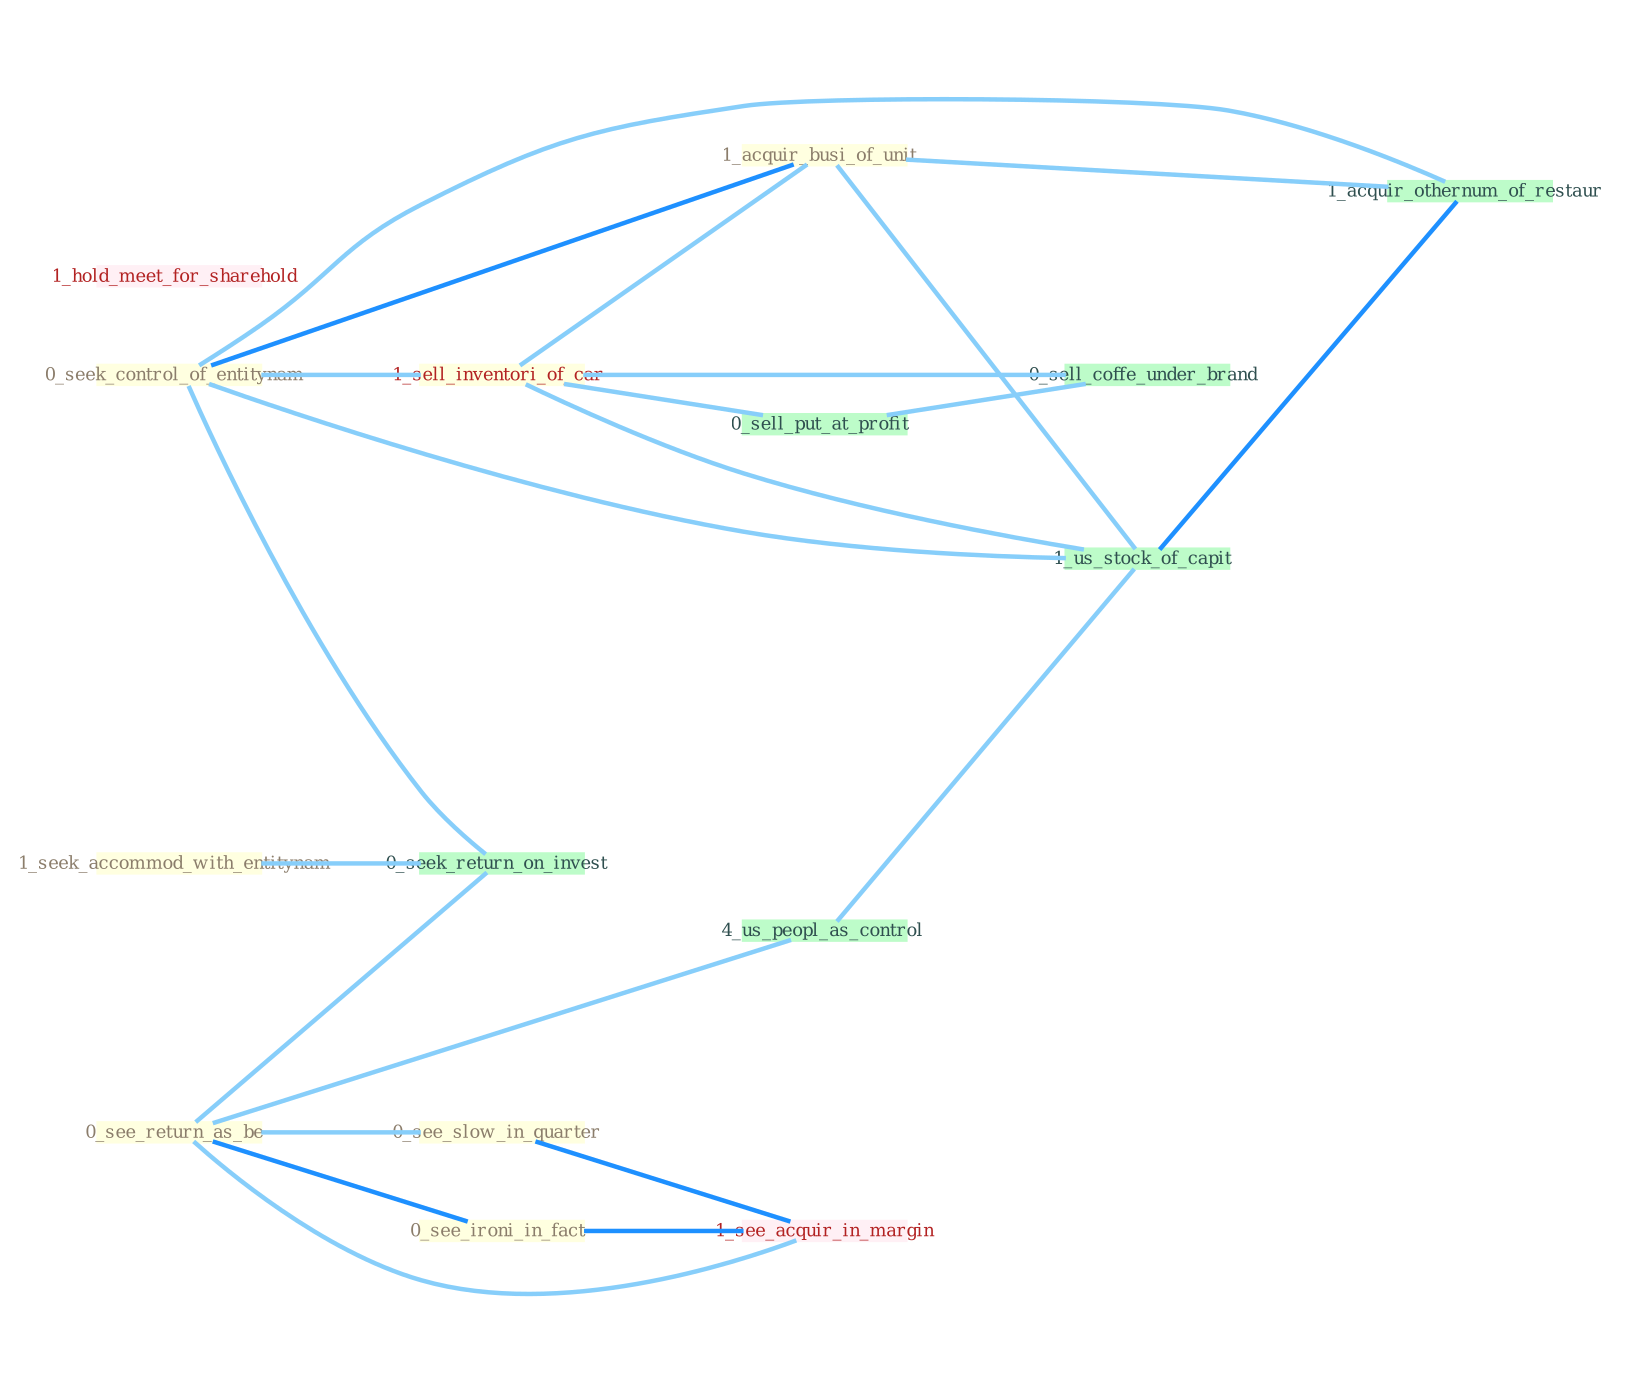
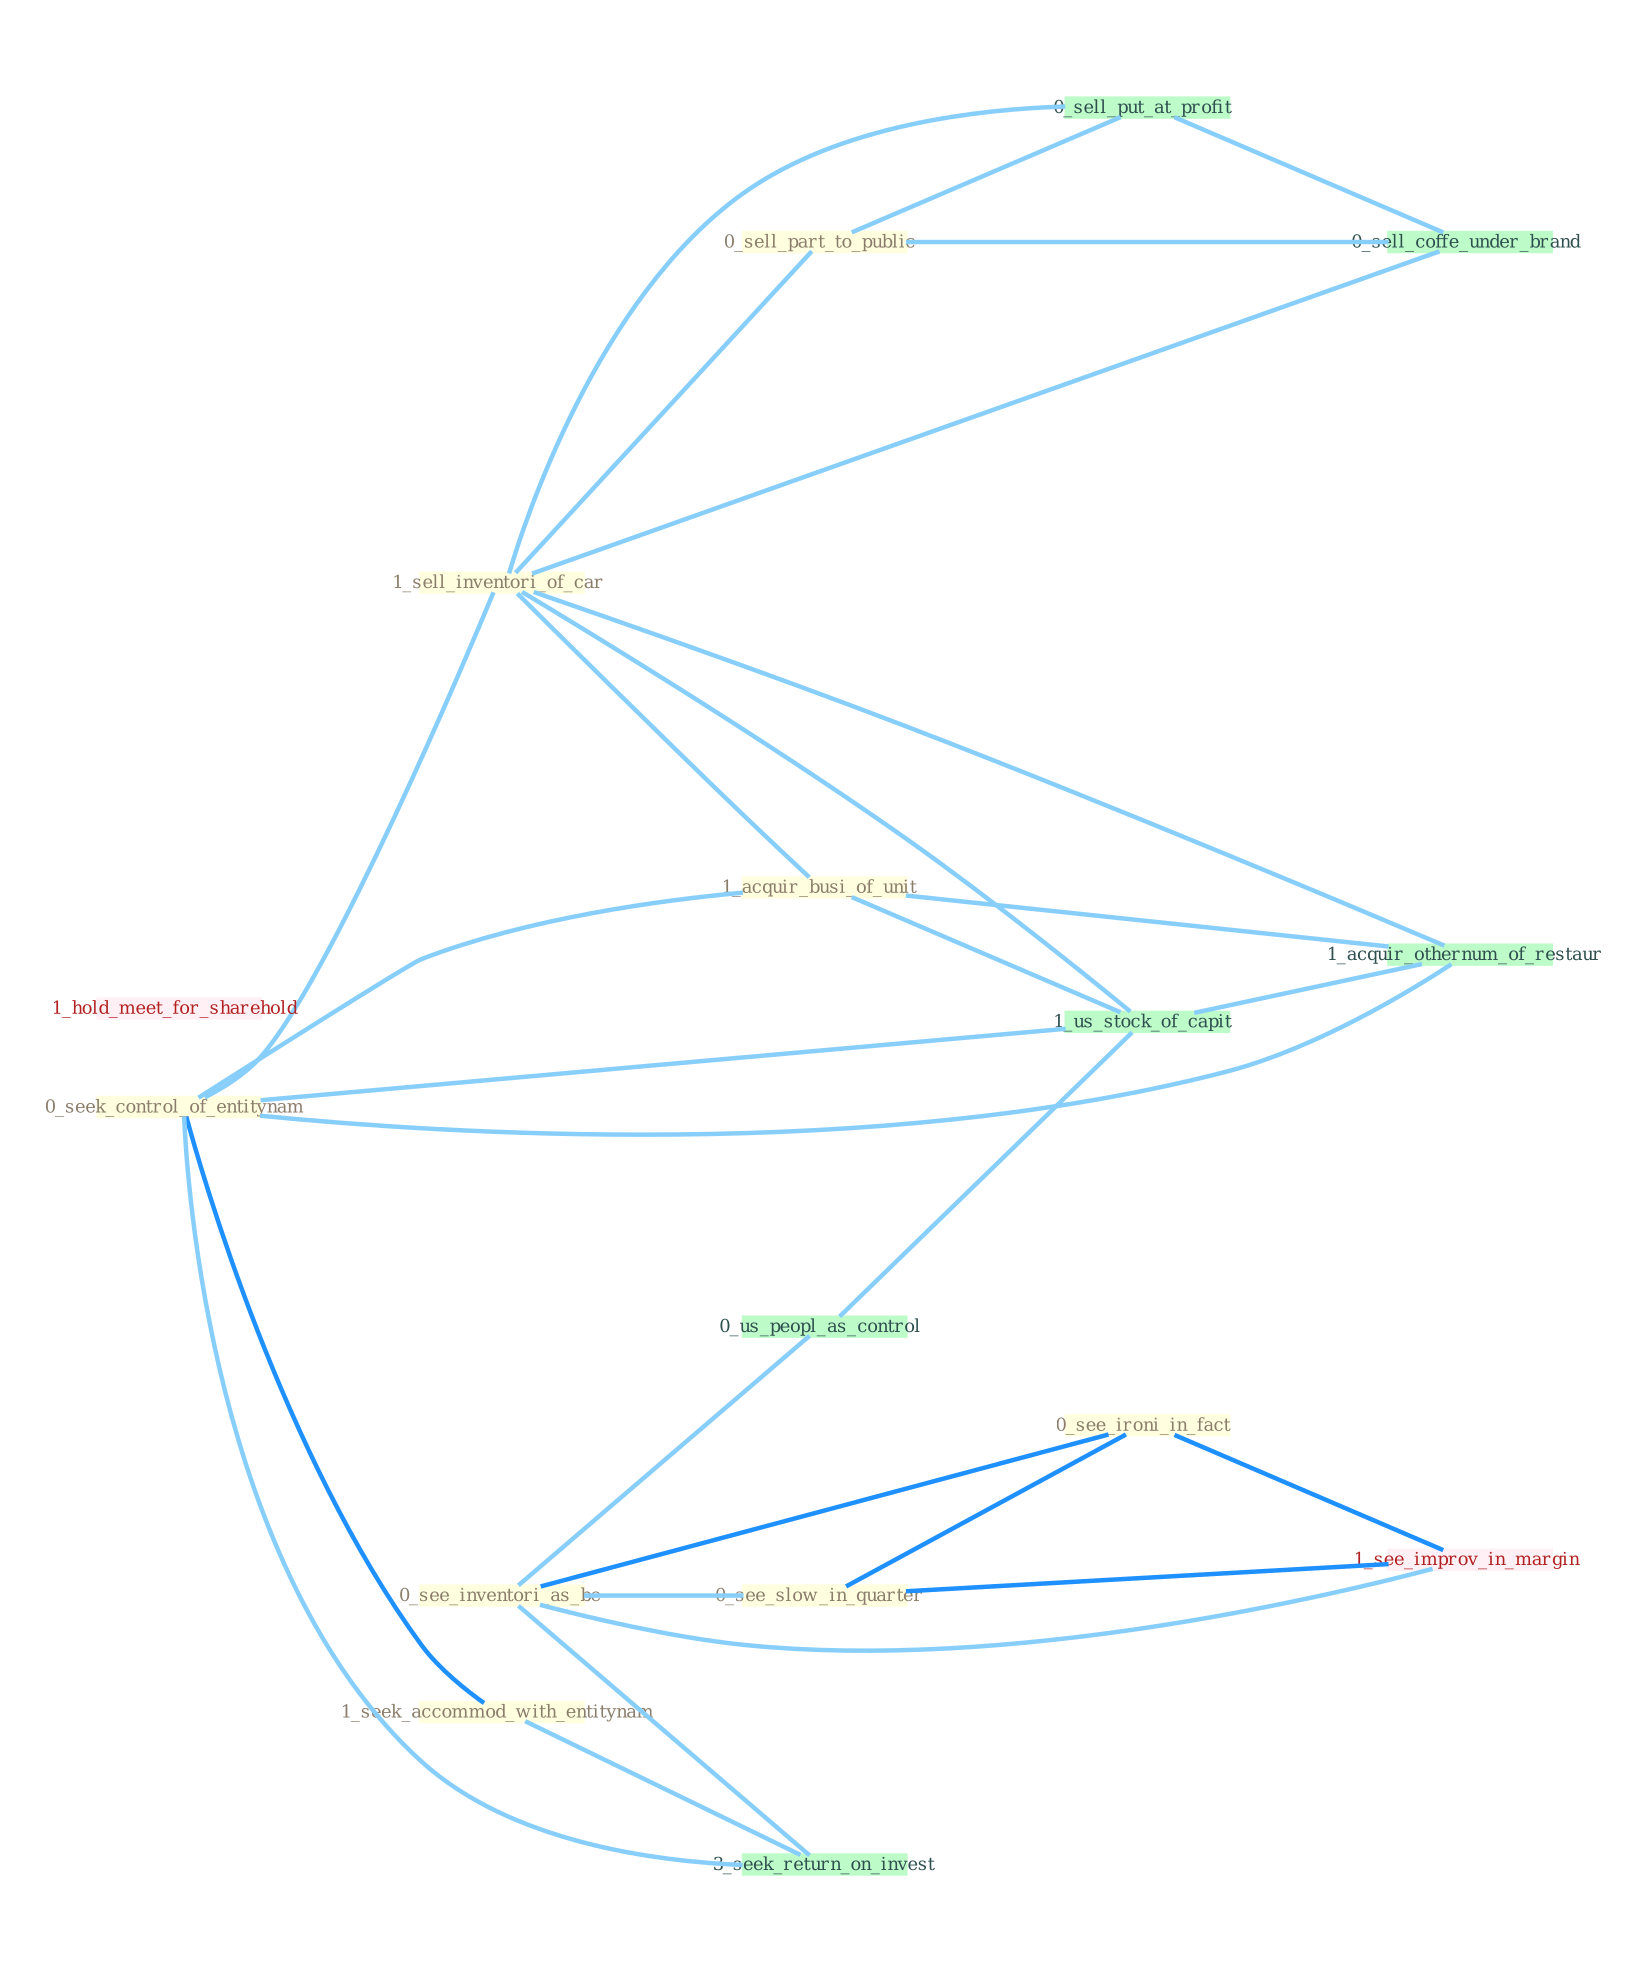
none -> (825, 242)
(502, 265) -> (453, 948)
(502, 375) -> (502, 583)
(1308, 375) -> (1308, 988)
none -> (992, 760)
(502, 863) -> (825, 1864)
(825, 931) -> (825, 1327)
(179, 1132) -> (502, 1596)
(825, 1231) -> (1470, 1560)
none -> (300, 1430)
none -> (986, 1510)
